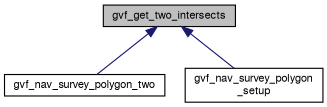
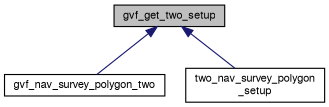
(169, 16) -> (169, 16)
(254, 85) -> (255, 85)
